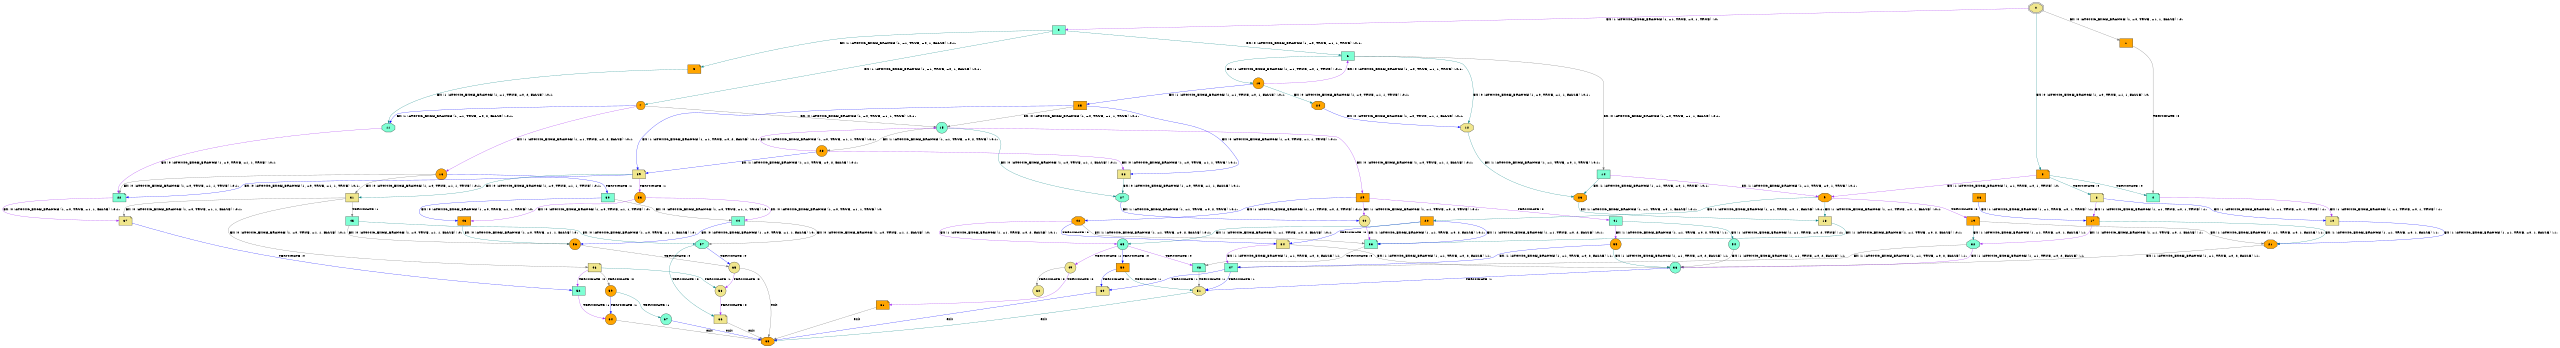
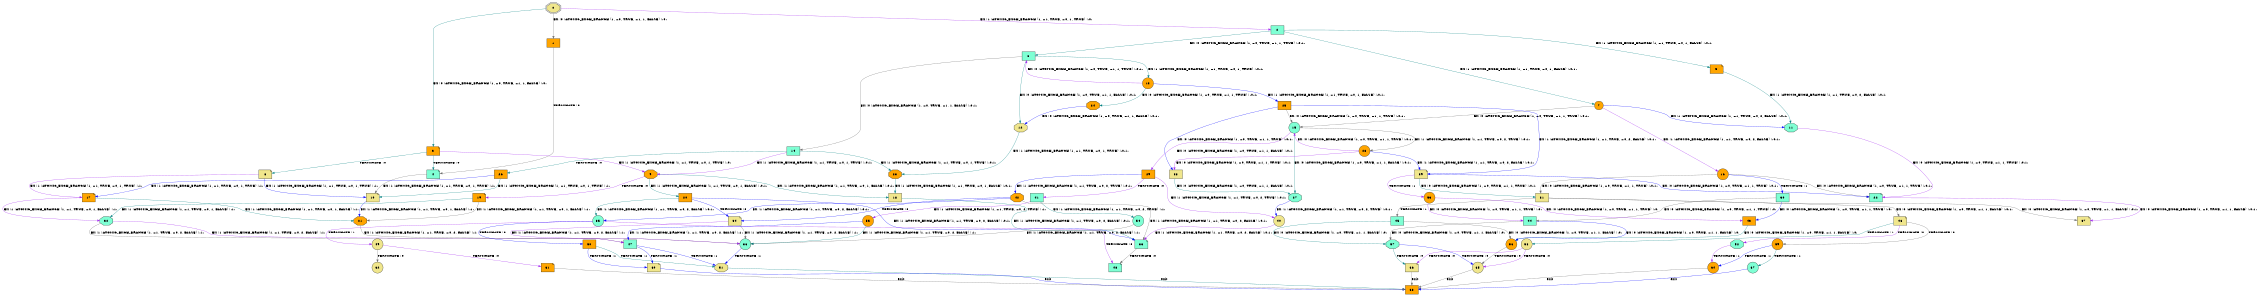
none -> (648, 155)
none -> (444, 193)
(2248, 199) -> (400, 178)
(959, 238) -> (808, 204)
(349, 268) -> none
(1199, 278) -> none
(732, 281) -> (1508, 263)
(579, 291) -> (1737, 244)
(768, 341) -> (1412, 290)
